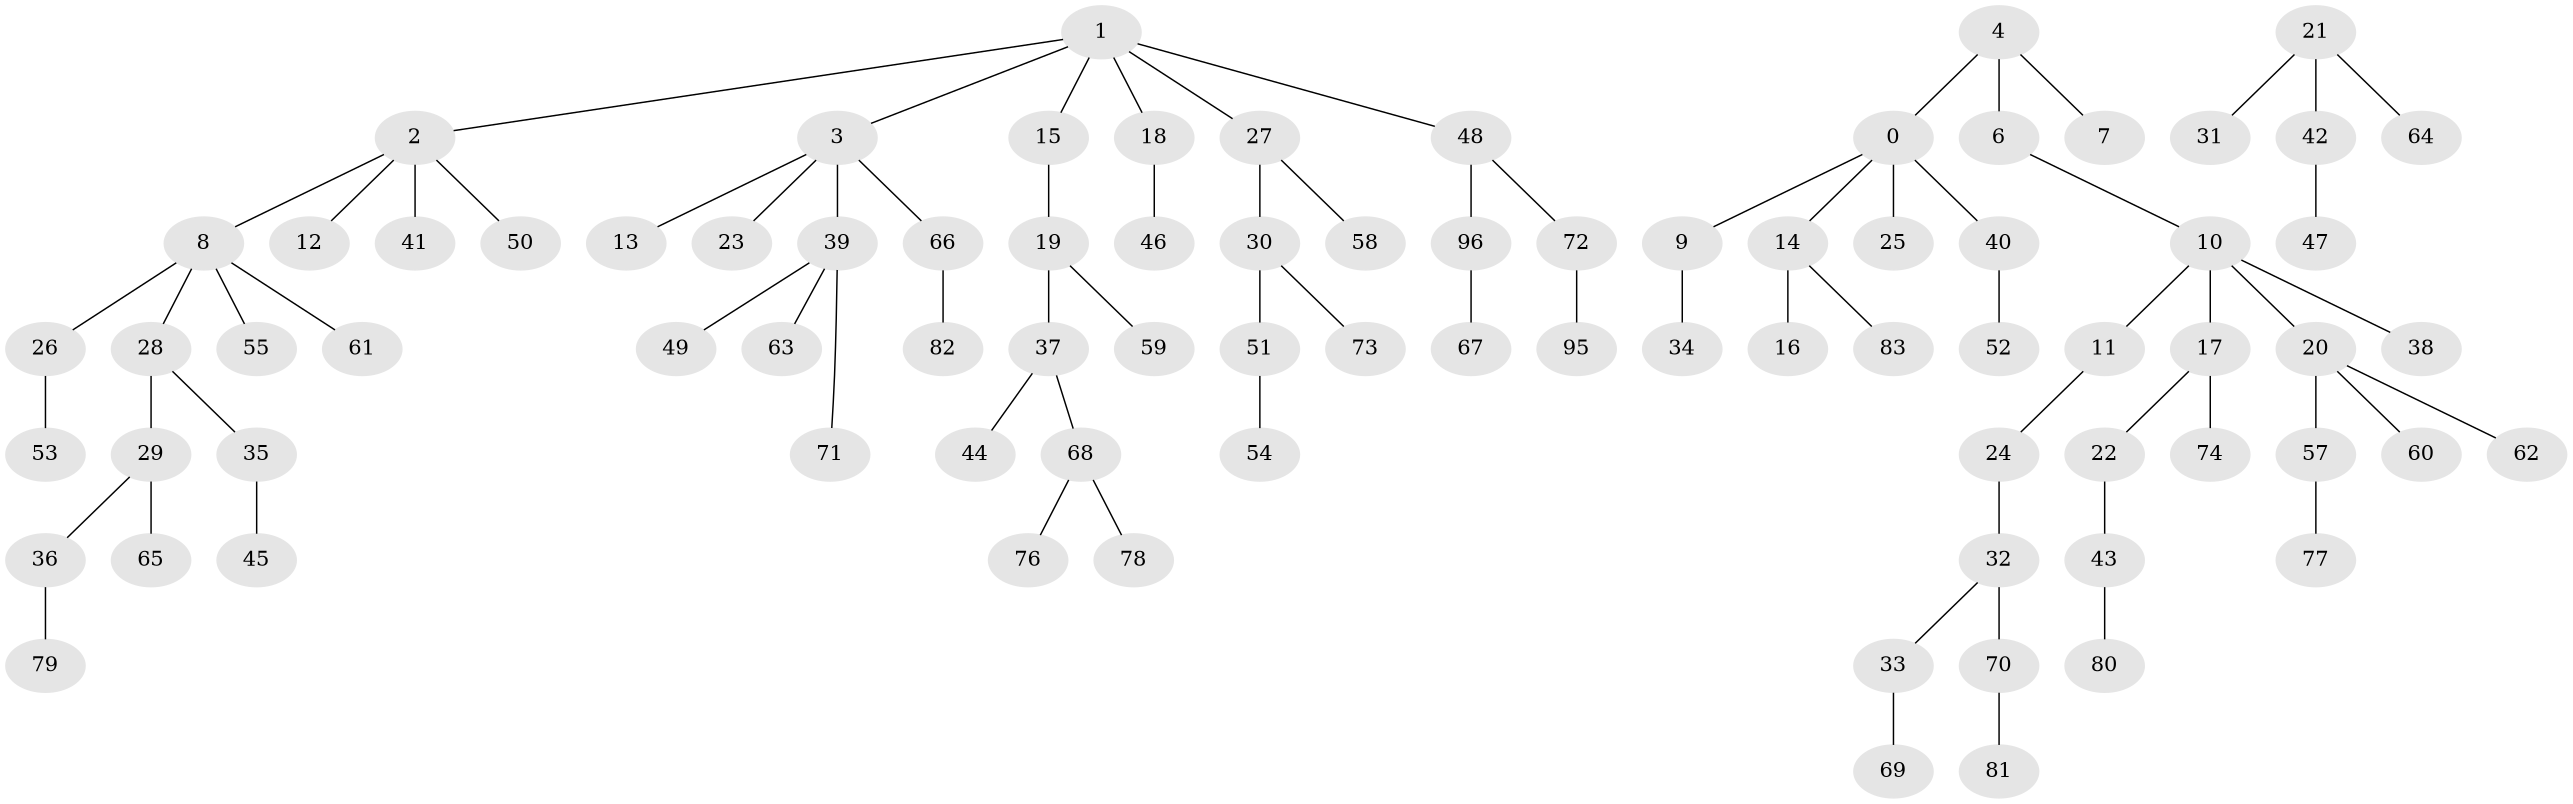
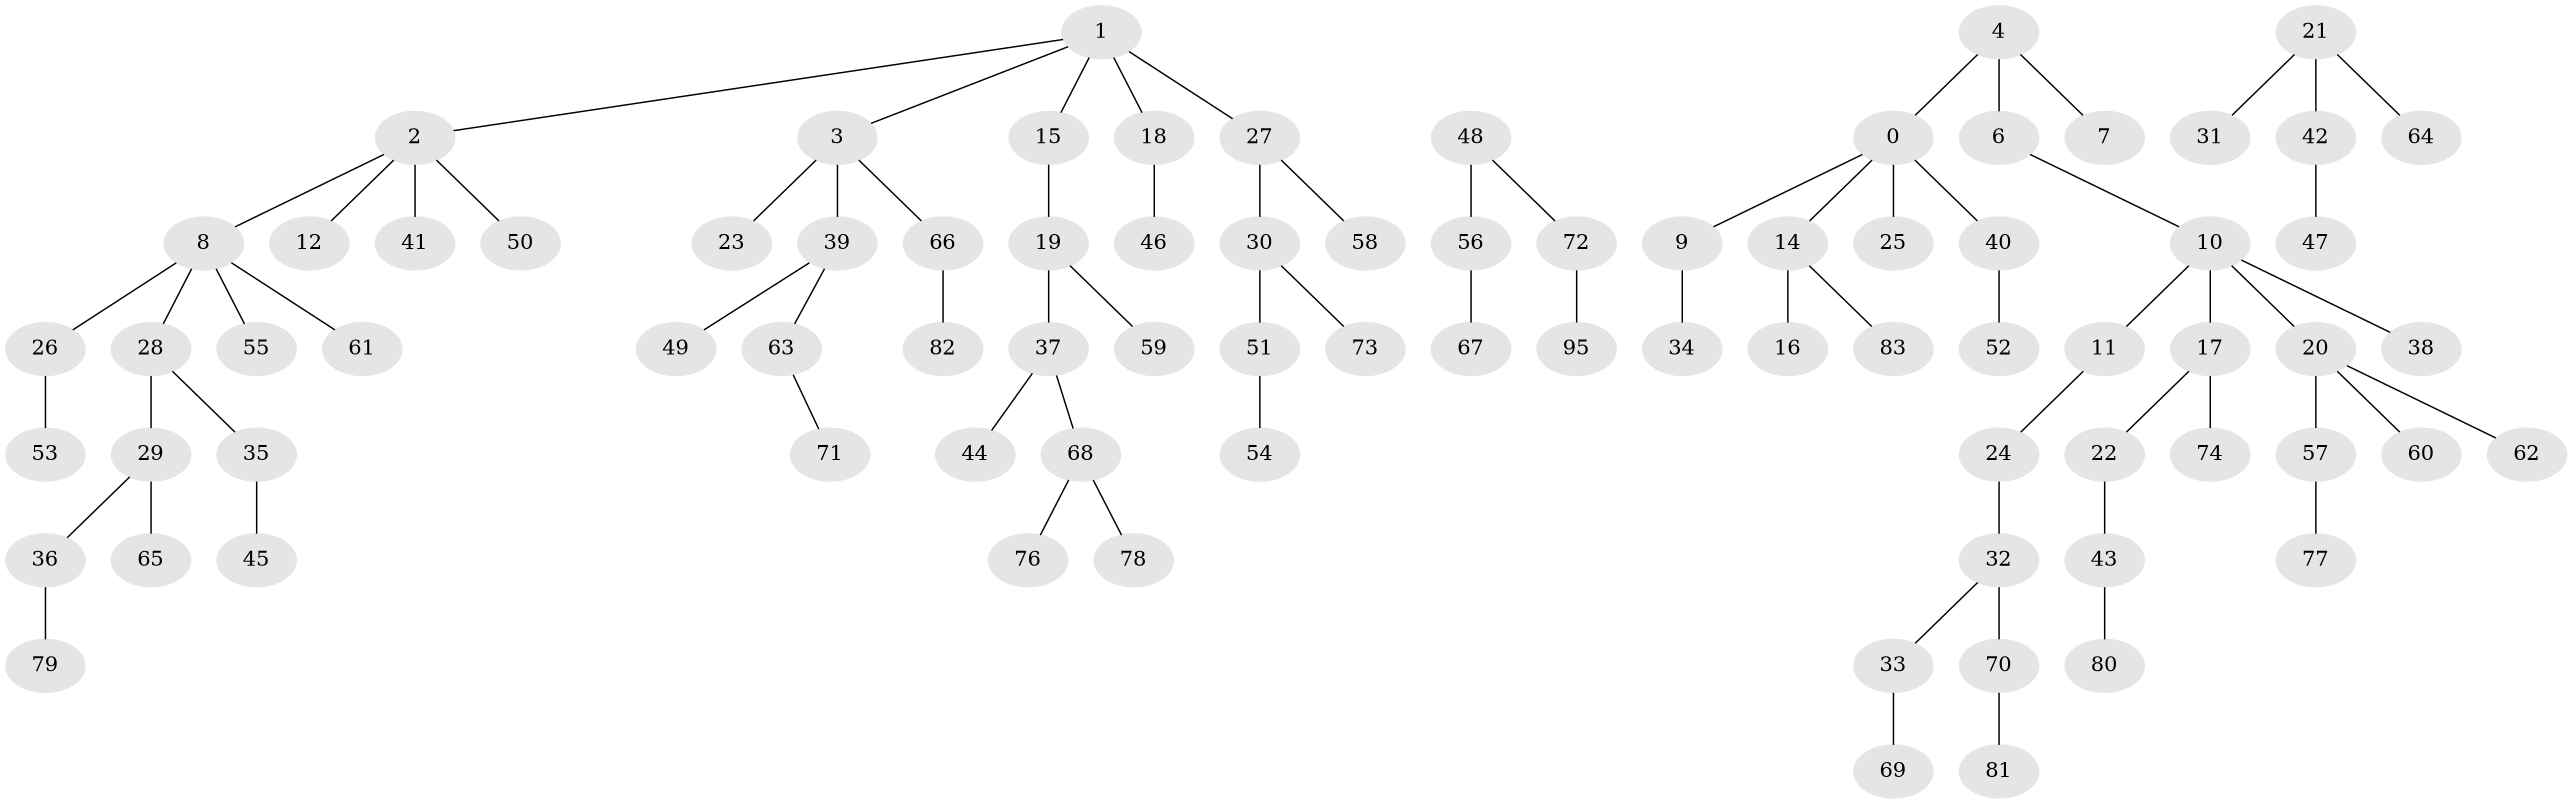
(1286, 85) -> none
(626, 243) -> none
(1471, 243) -> (1471, 243)
(835, 349) -> (806, 402)
